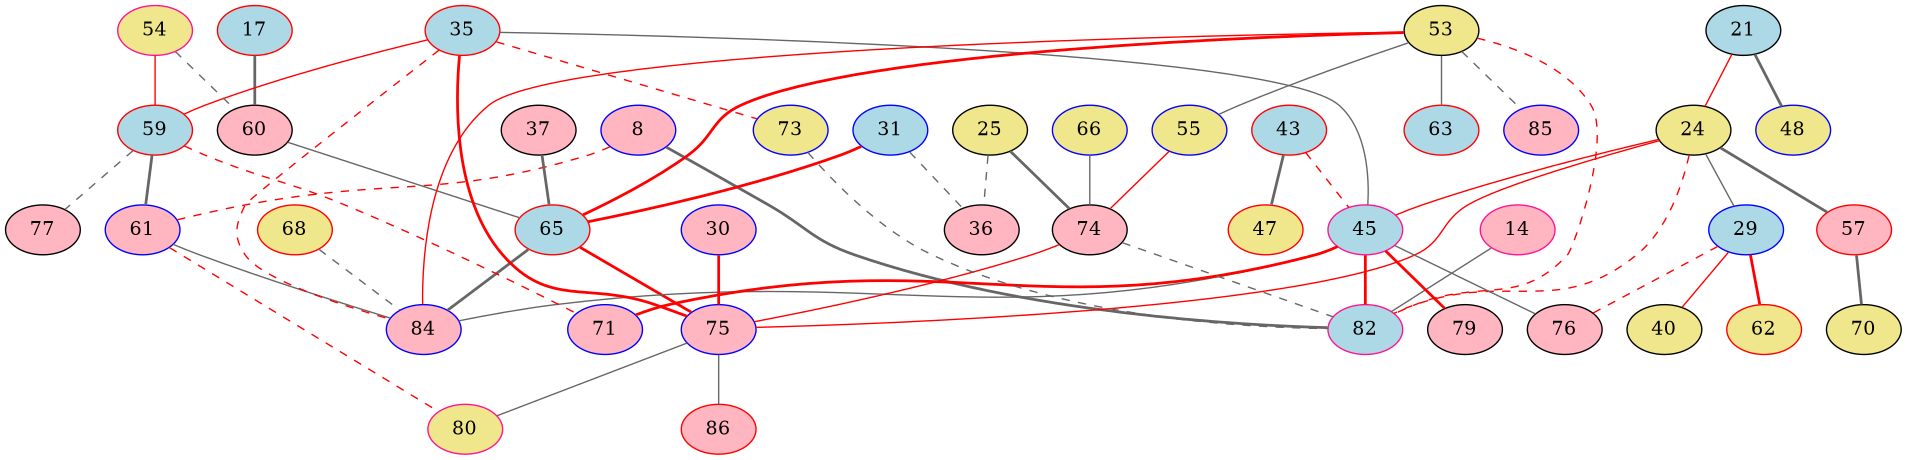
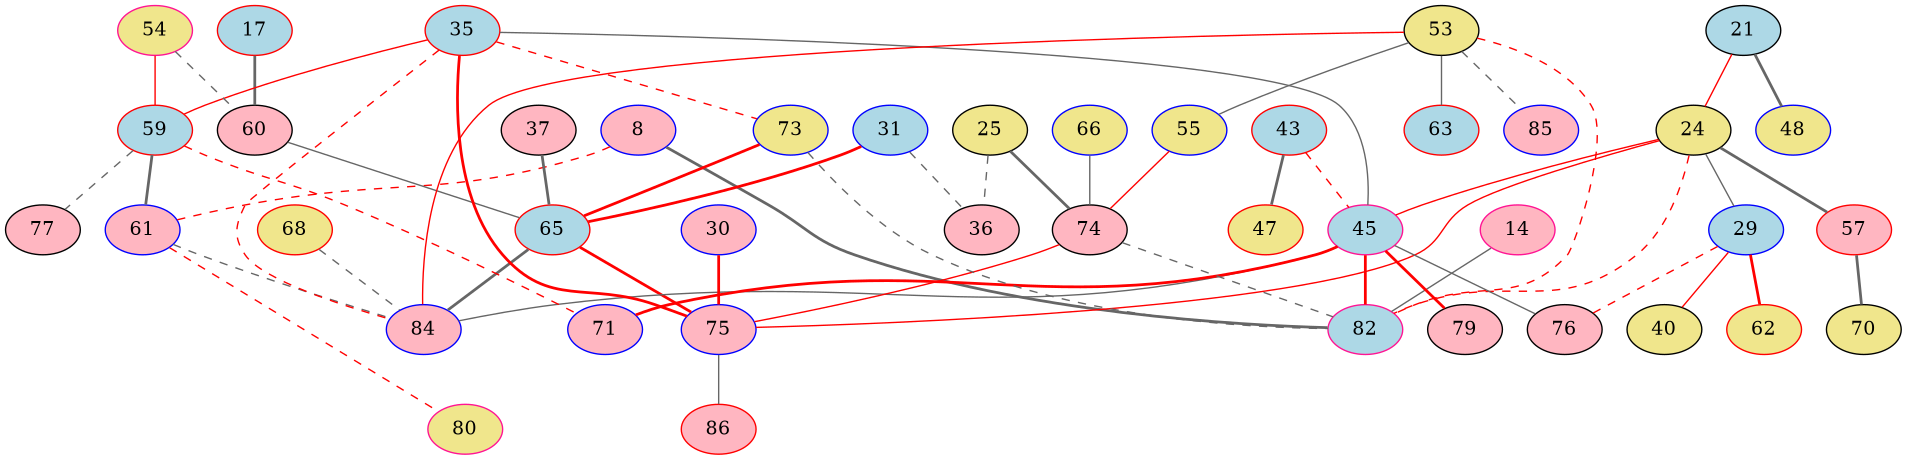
(973, 59) -> (672, 180)
(254, 274) -> (254, 274)
(592, 379) -> none
